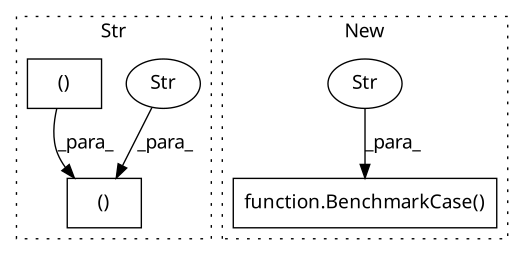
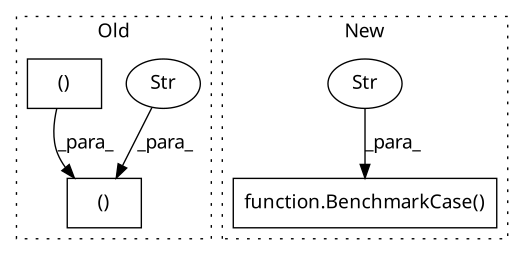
(114, 32) -> (114, 32)
